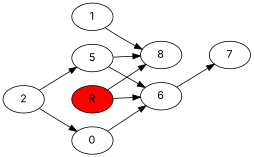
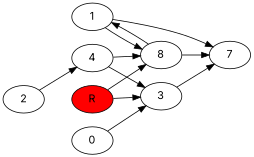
none -> (160, 29)
none -> (134, 35)
none -> (192, 55)
(92, 58) -> (92, 58)
(161, 96) -> (161, 96)
(55, 118) -> none
